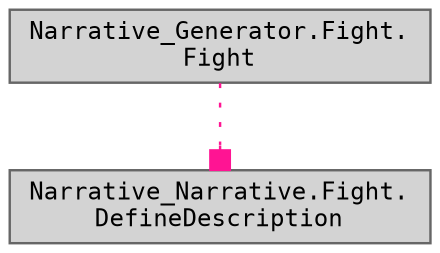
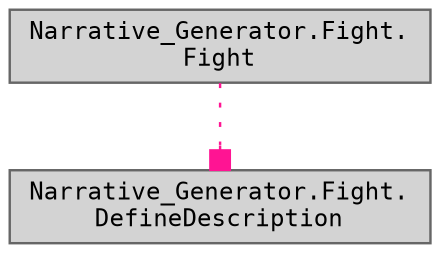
(220, 207) -> (220, 207)
